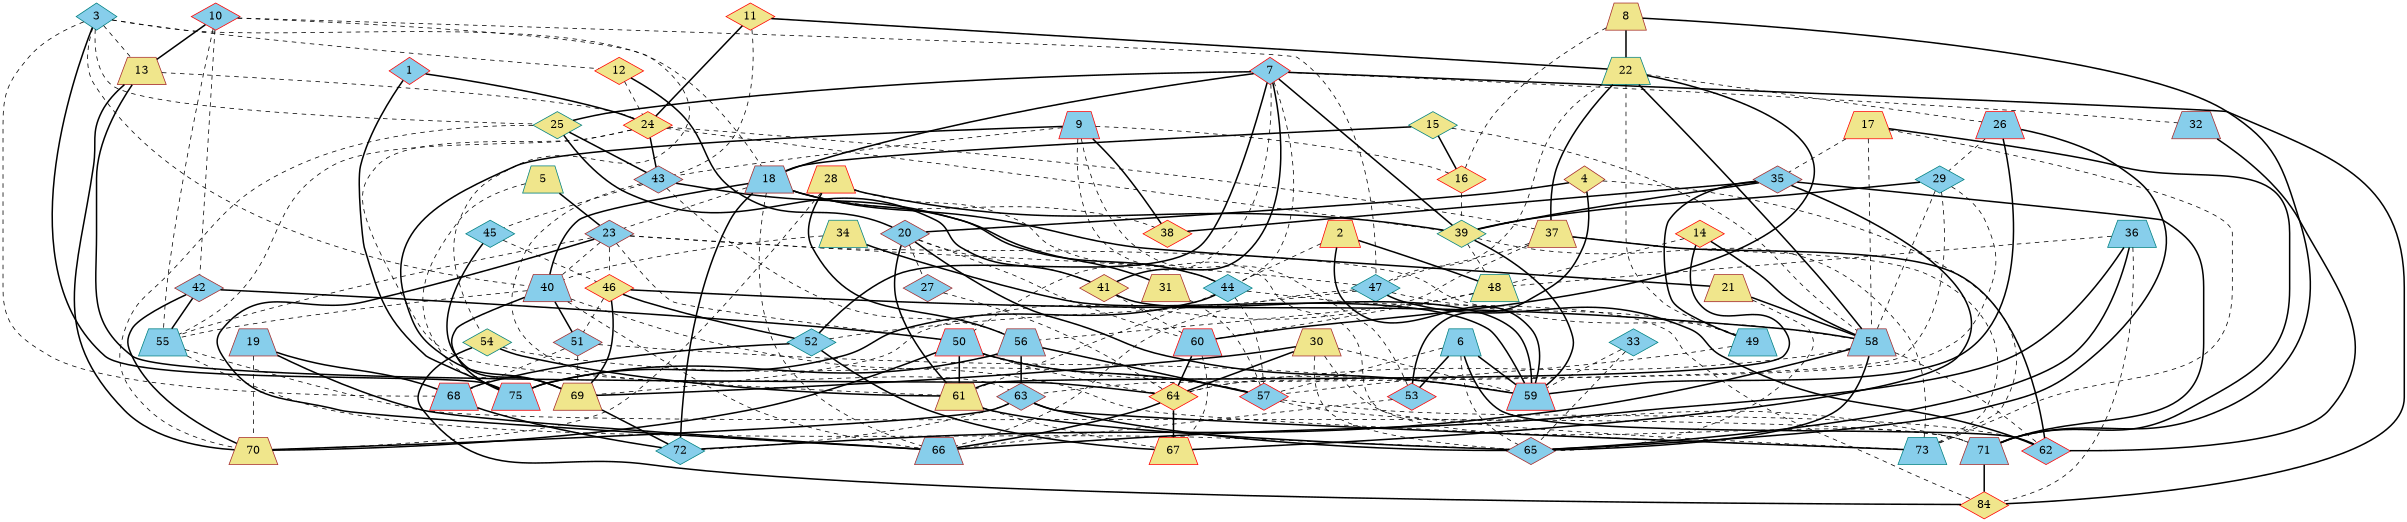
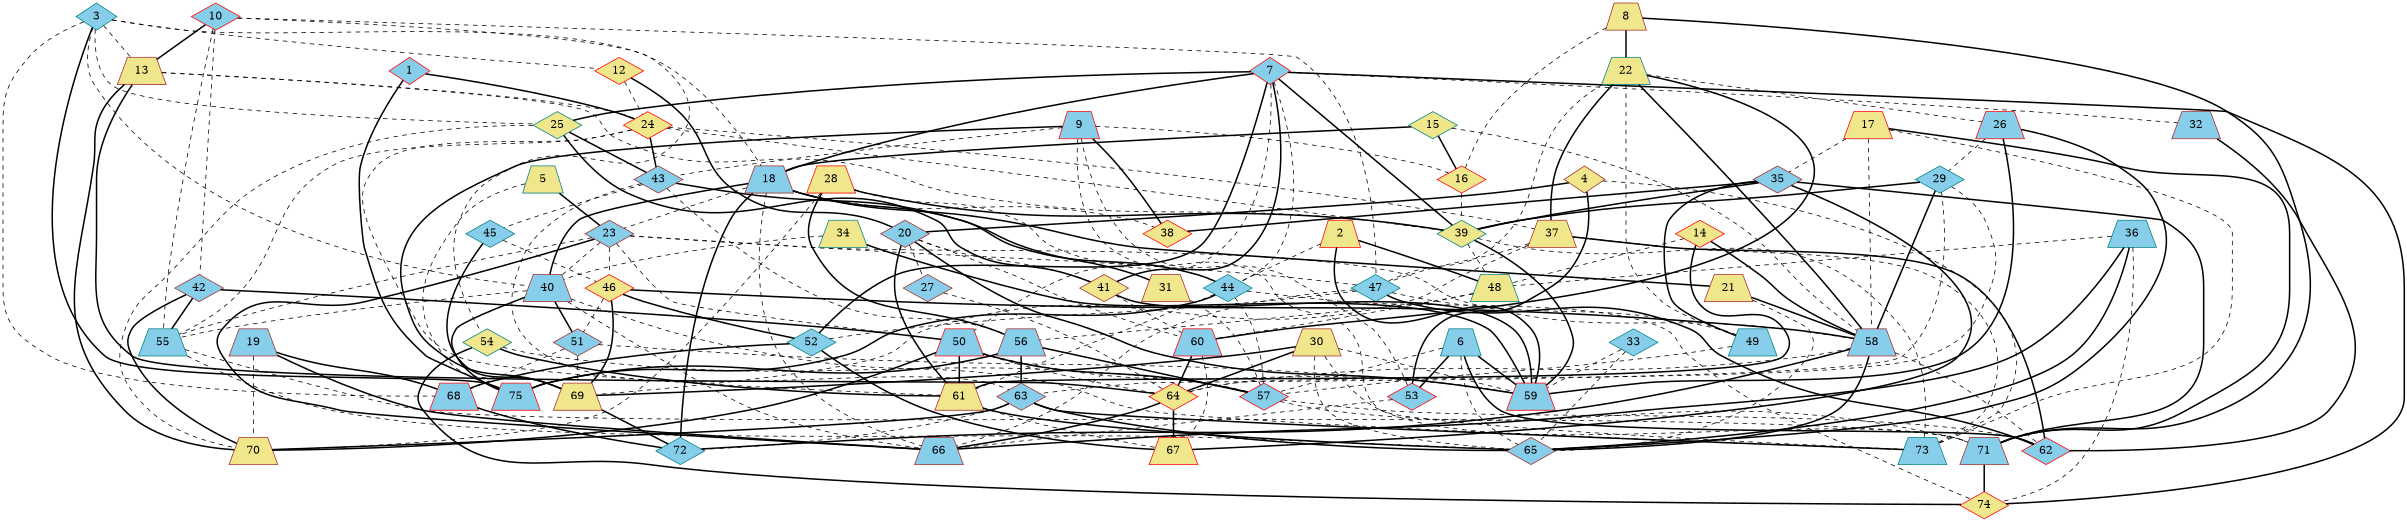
(750, 17) -> none
none -> (732, 162)
(1900, 274) -> (1900, 274)
(1984, 505) -> (1984, 505)
